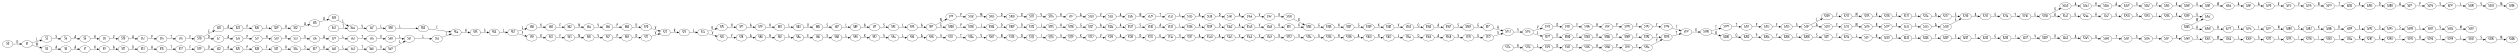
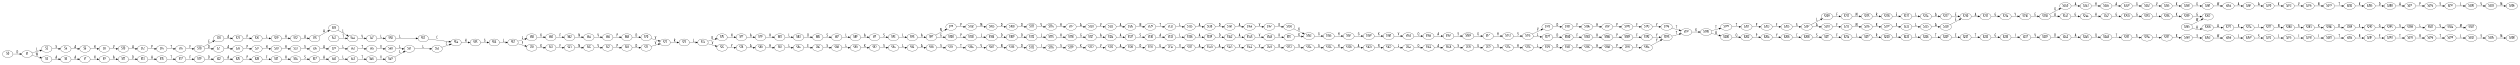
(1497, 35) -> (1497, 48)
